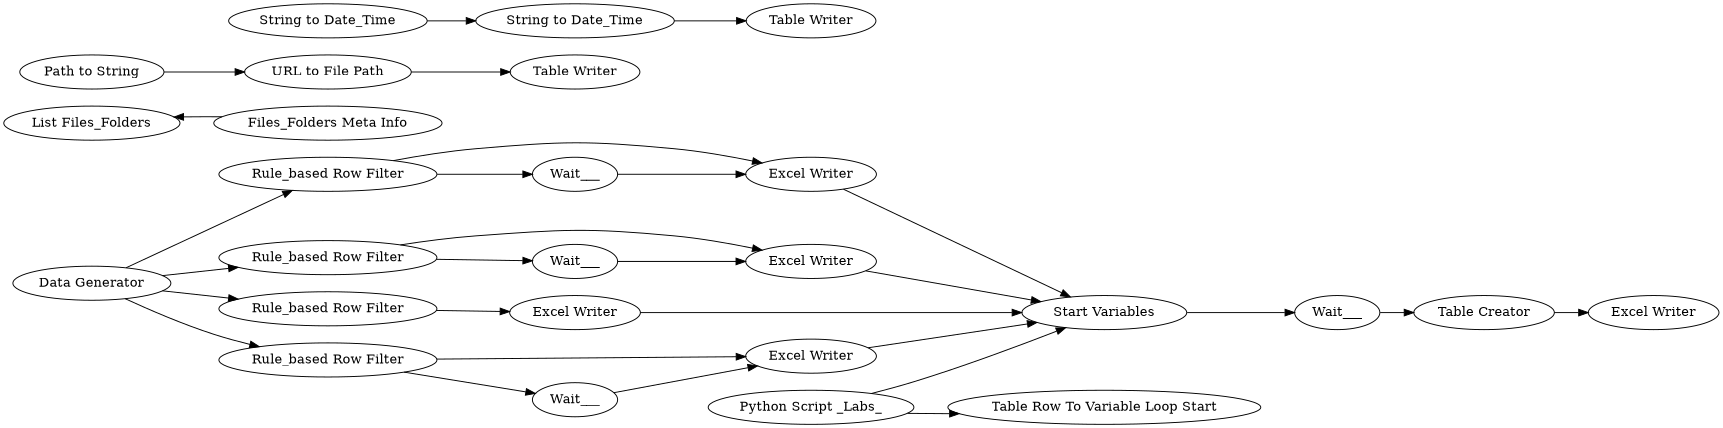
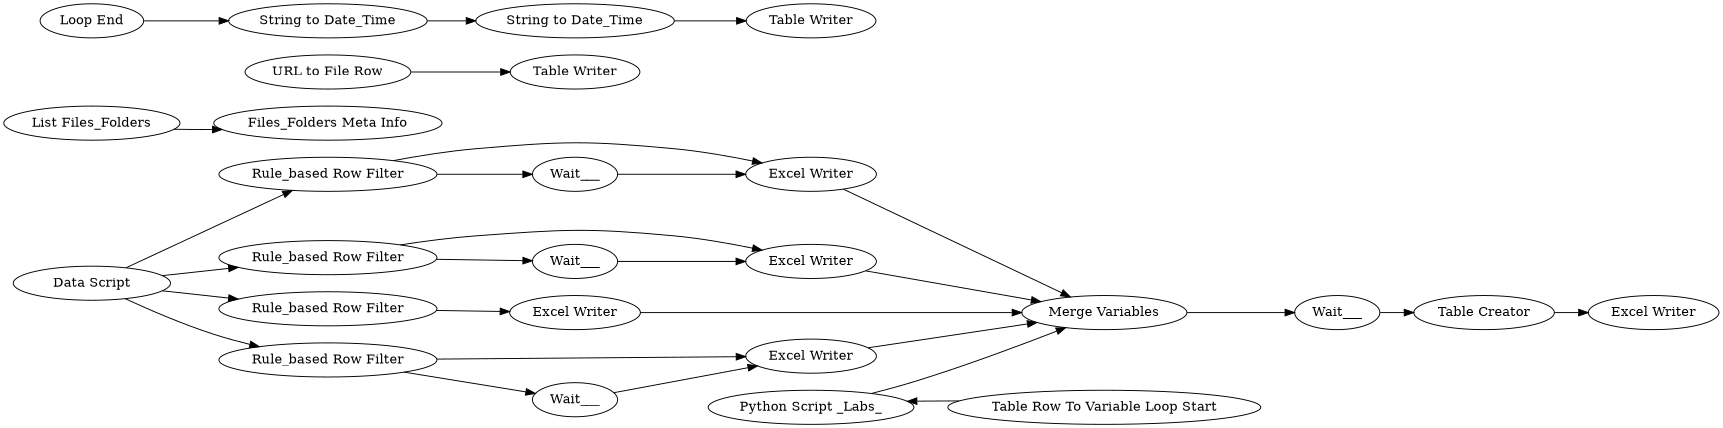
none -> (92, 21)
(92, 72) -> none
(328, 72) -> (328, 72)
(203, 117) -> (193, 129)
(92, 283) -> (92, 283)
(1104, 313) -> (1104, 313)
(928, 414) -> (938, 401)
